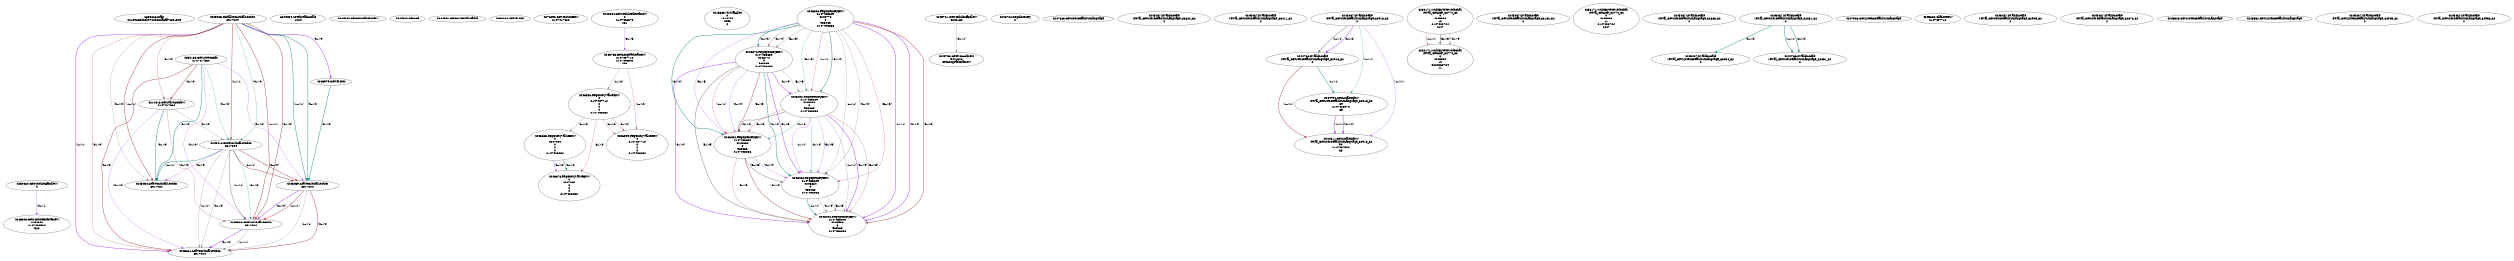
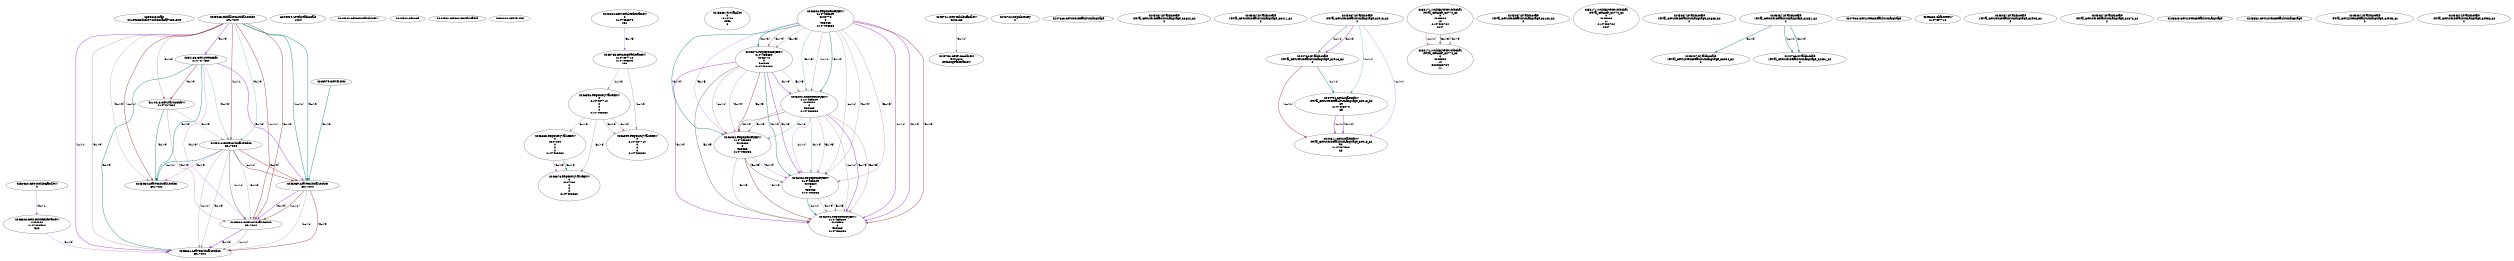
(561, 19) -> none
(298, 35) -> (217, 38)
(253, 123) -> (253, 123)
(105, 154) -> (105, 154)
(109, 188) -> (104, 250)
